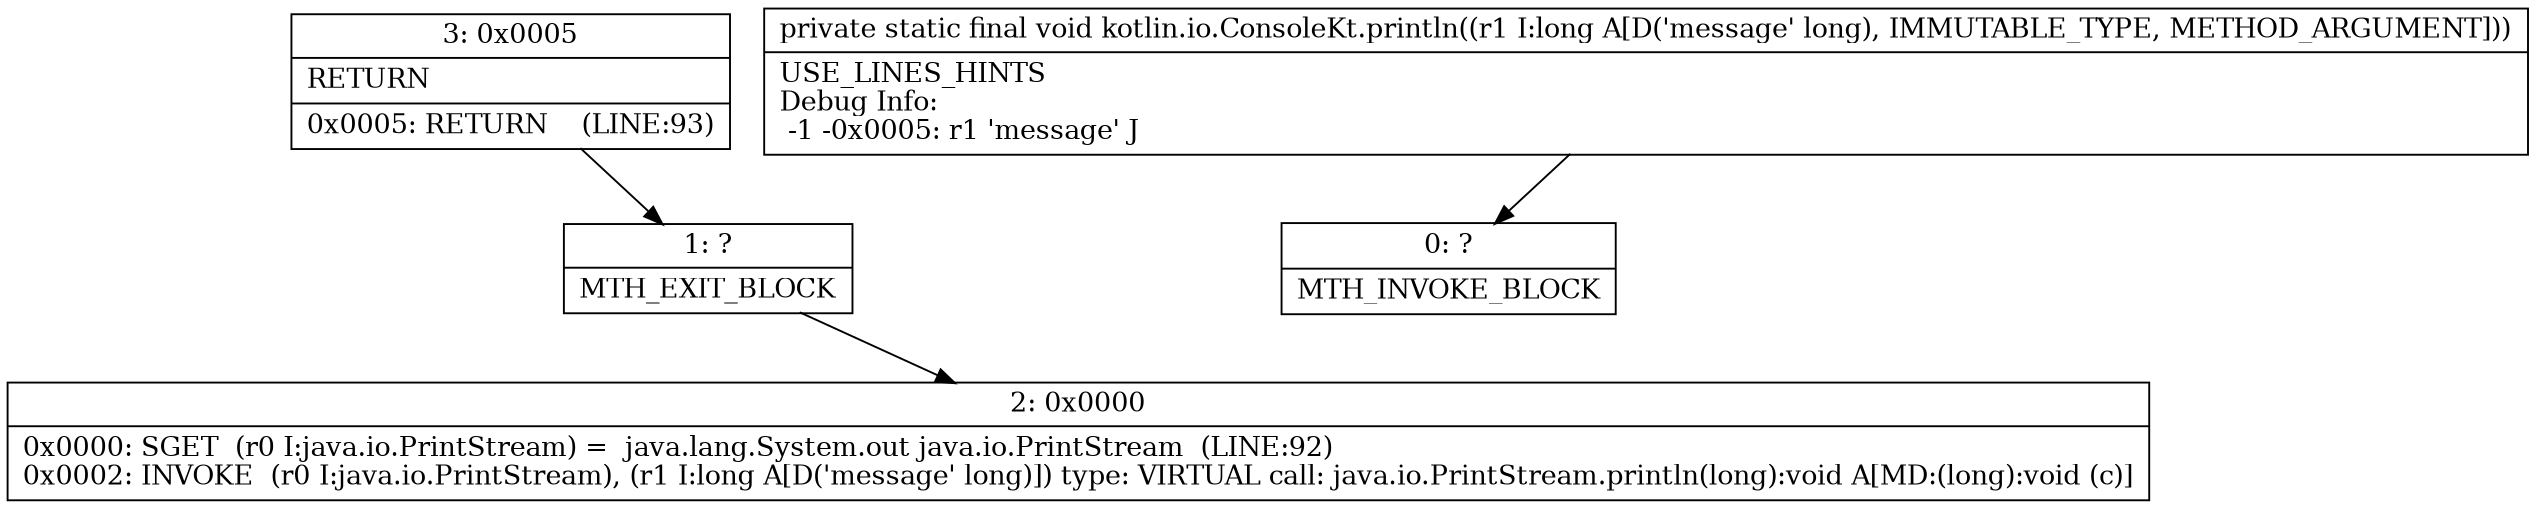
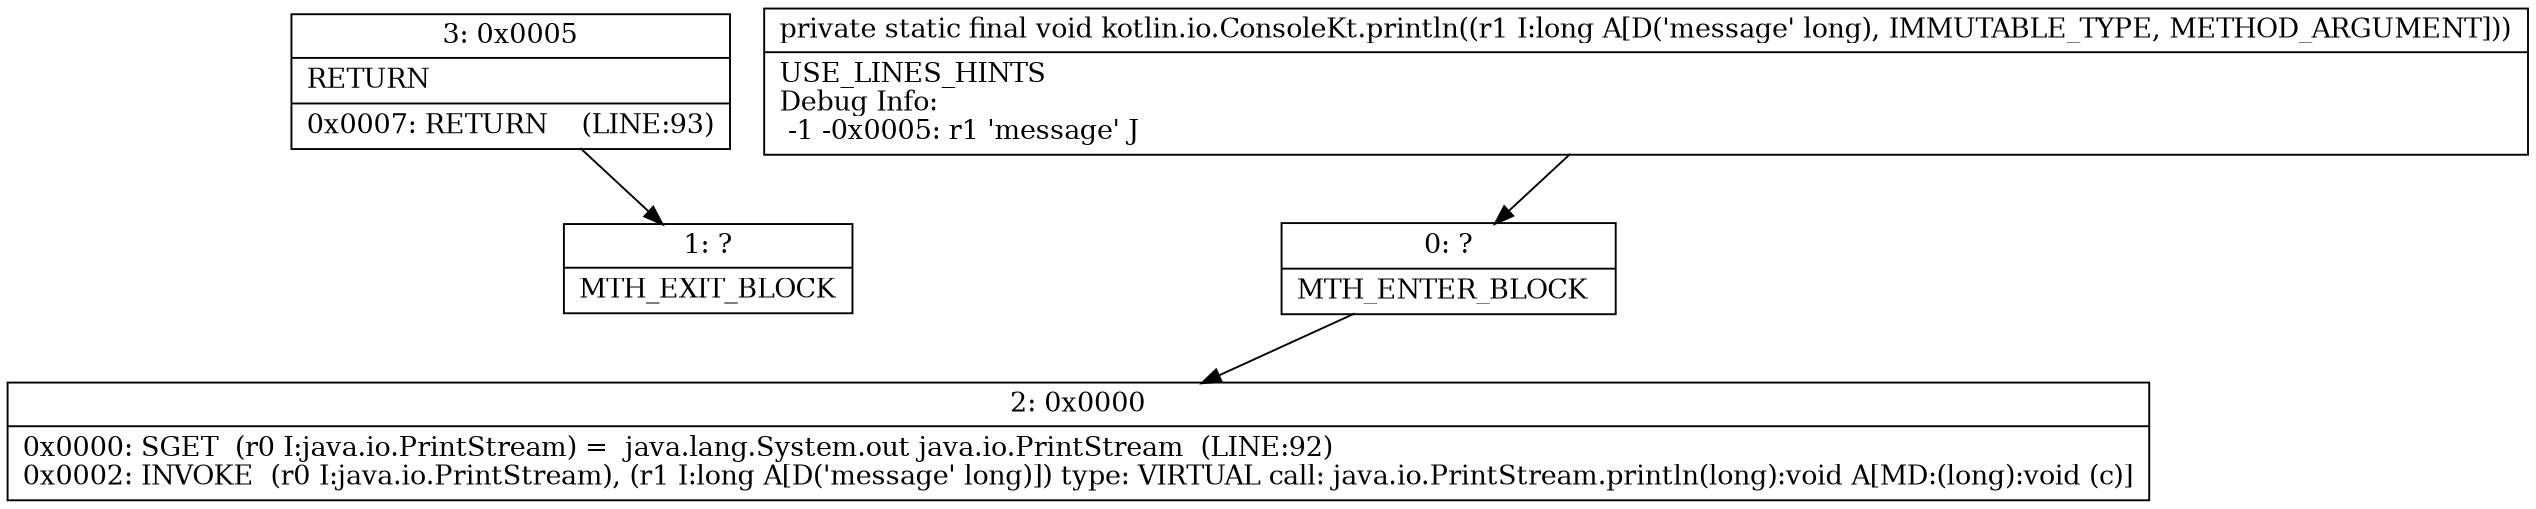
(511, 125) -> (511, 125)
(1449, 290) -> (1443, 290)
(869, 344) -> (1287, 344)
